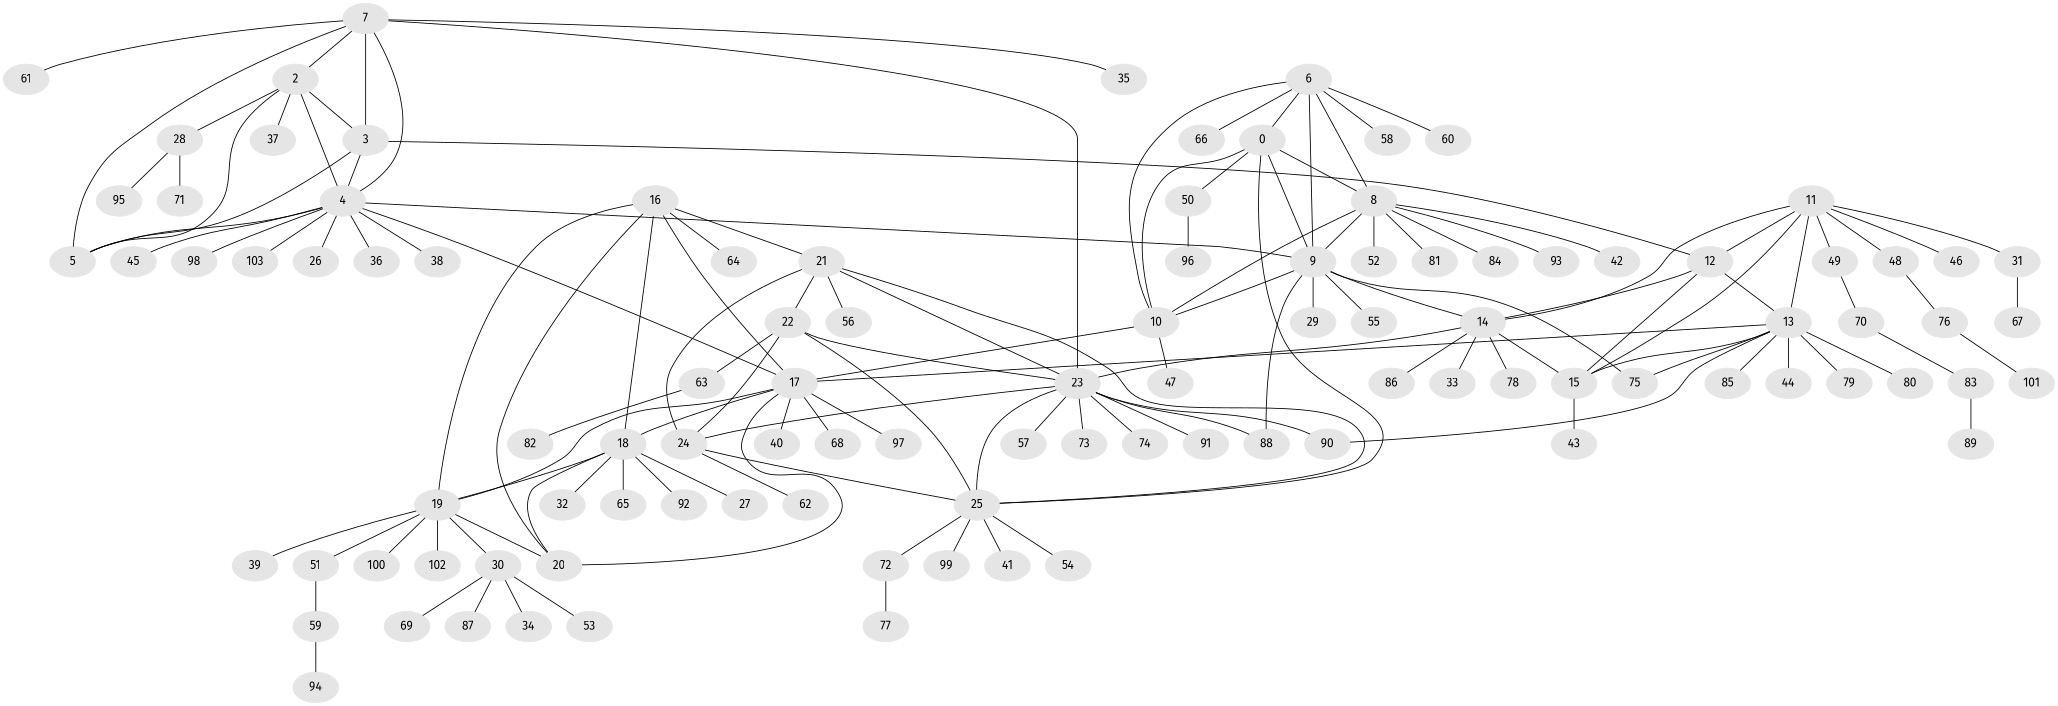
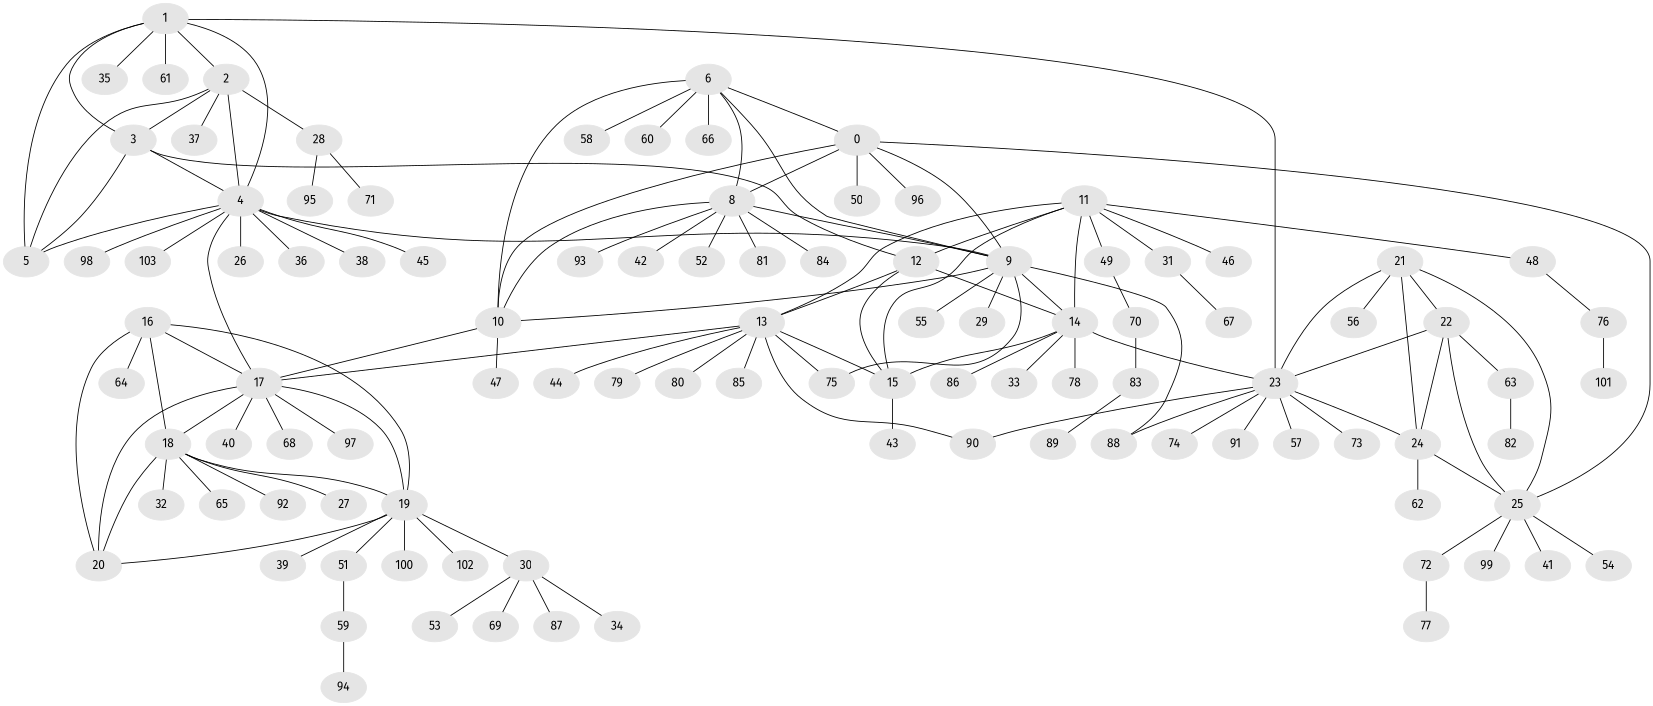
(366, 19) -> (166, 19)
(738, 231) -> none
(1188, 231) -> (887, 170)
(997, 425) -> none
